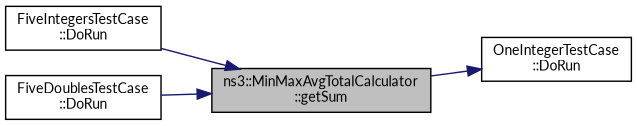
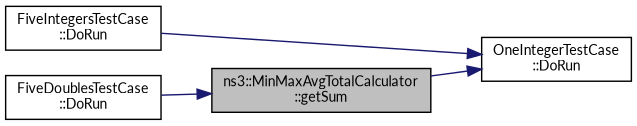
(193, 57) -> (314, 43)
